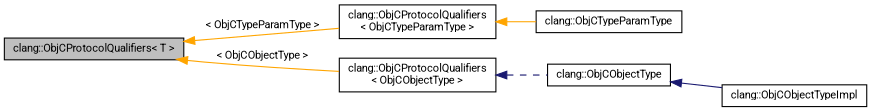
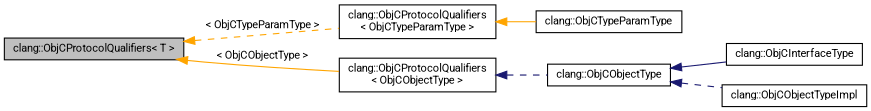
(267, 34) -> (267, 34)
none -> (794, 54)
(702, 85) -> (702, 85)
